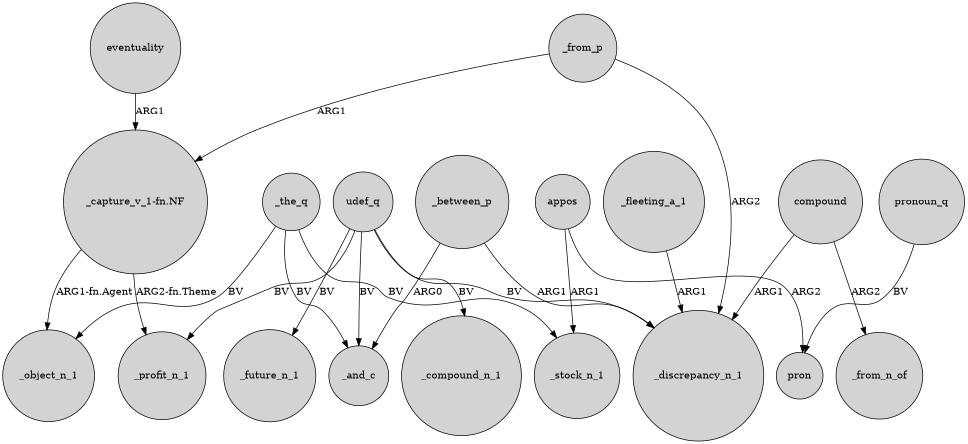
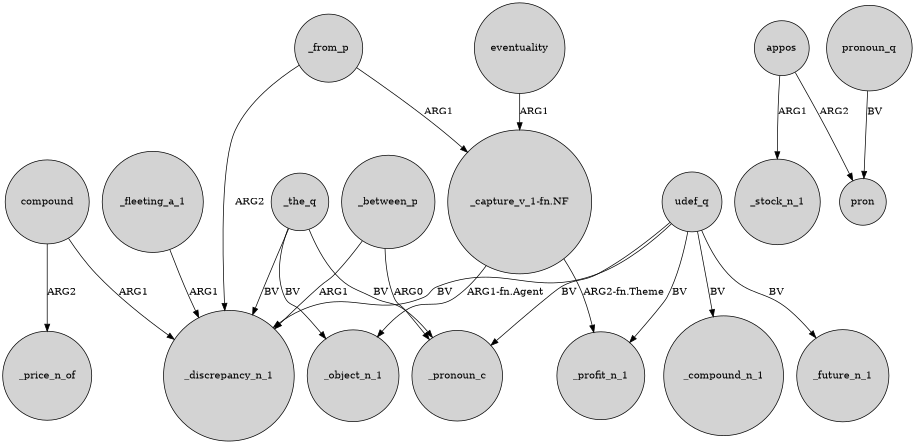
(415, 304) -> (272, 268)
(359, 376) -> (457, 376)
(879, 376) -> (47, 376)
